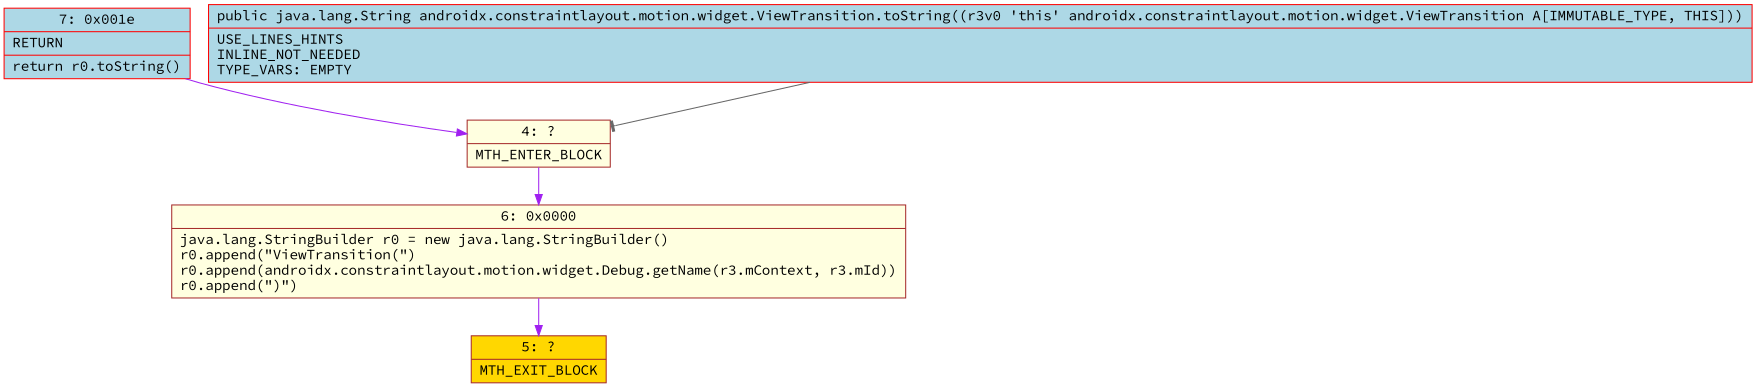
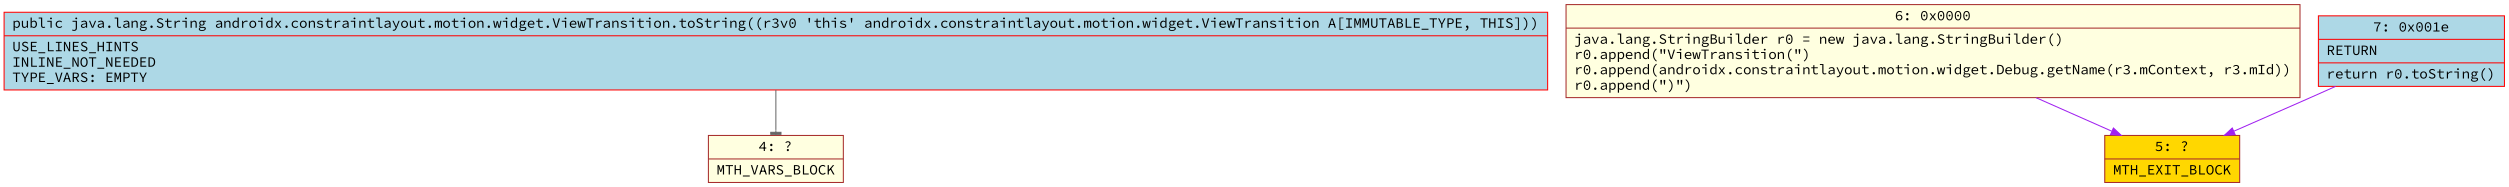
(320, 110) -> (2285, 109)
(539, 155) -> (776, 170)
(539, 181) -> none
